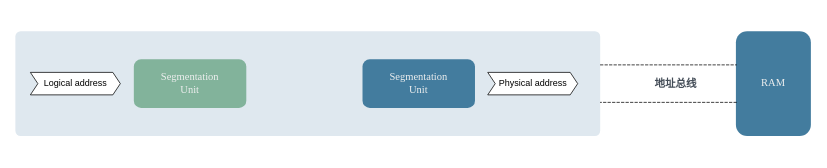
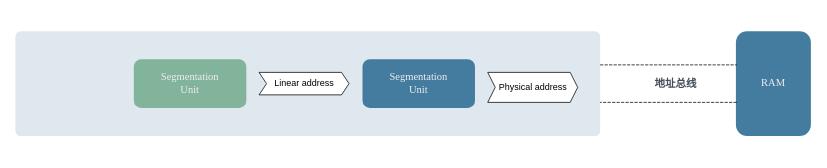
(75, 84) -> none
none -> (304, 84)
(533, 84) -> (533, 87)
